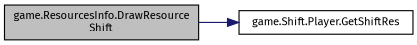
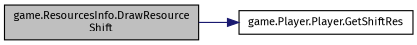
(326, 22) -> (326, 22)
